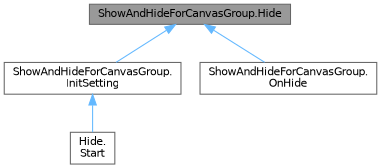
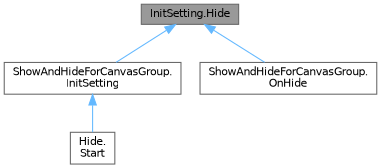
(190, 14) -> (190, 14)
